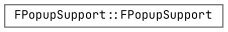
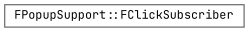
(114, 16) -> (124, 16)
